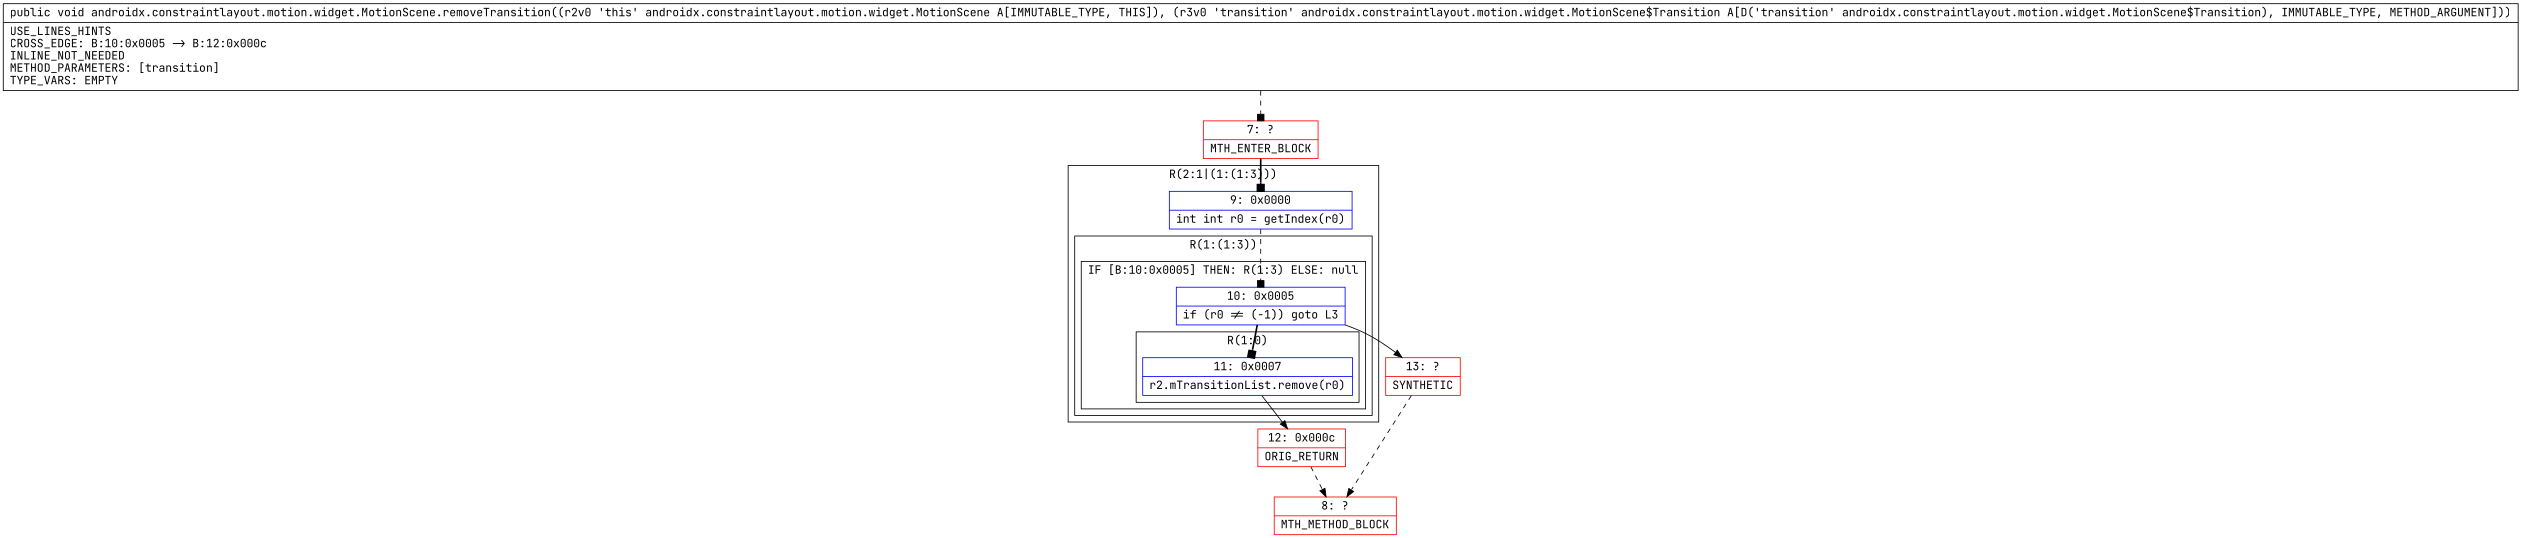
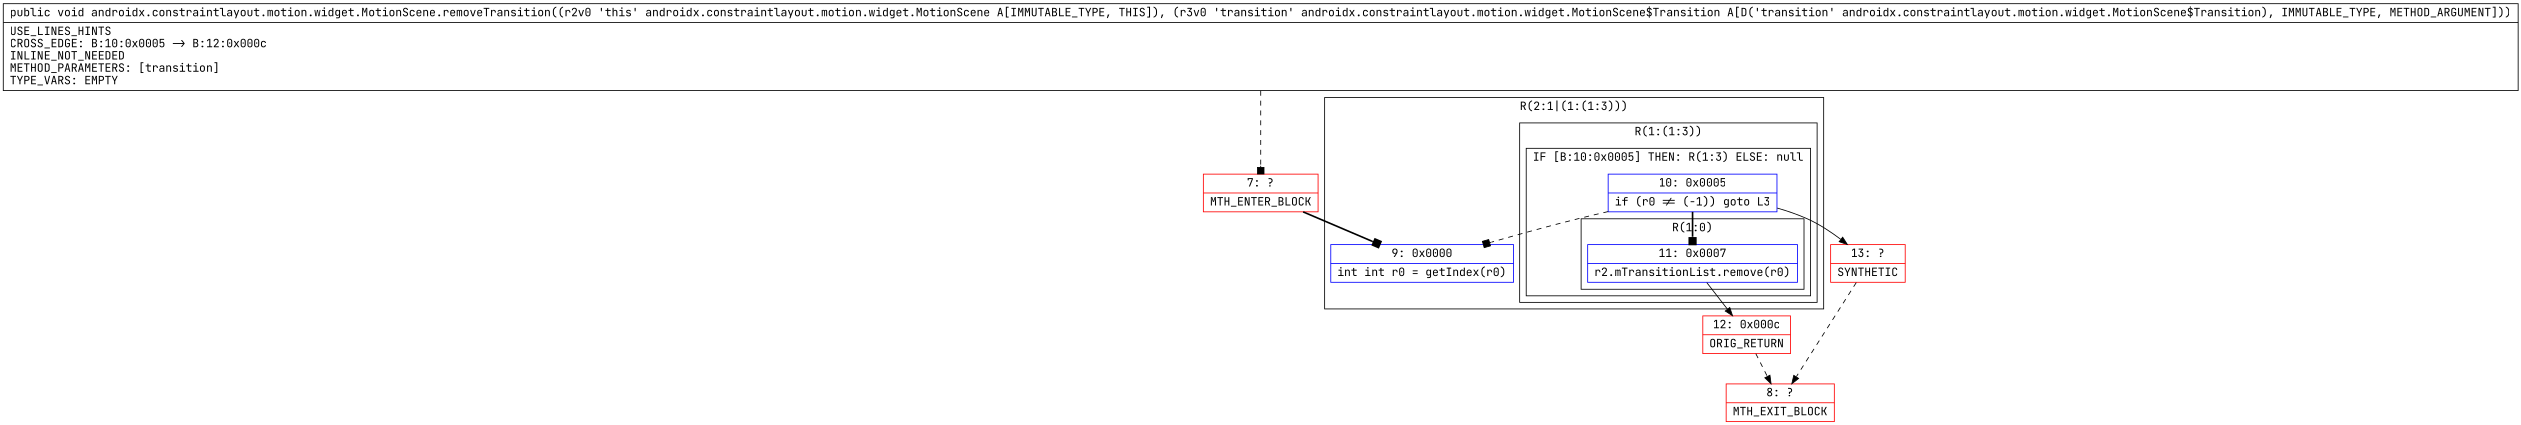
(1261, 254) -> (1550, 226)
(1335, 525) -> (1780, 412)
